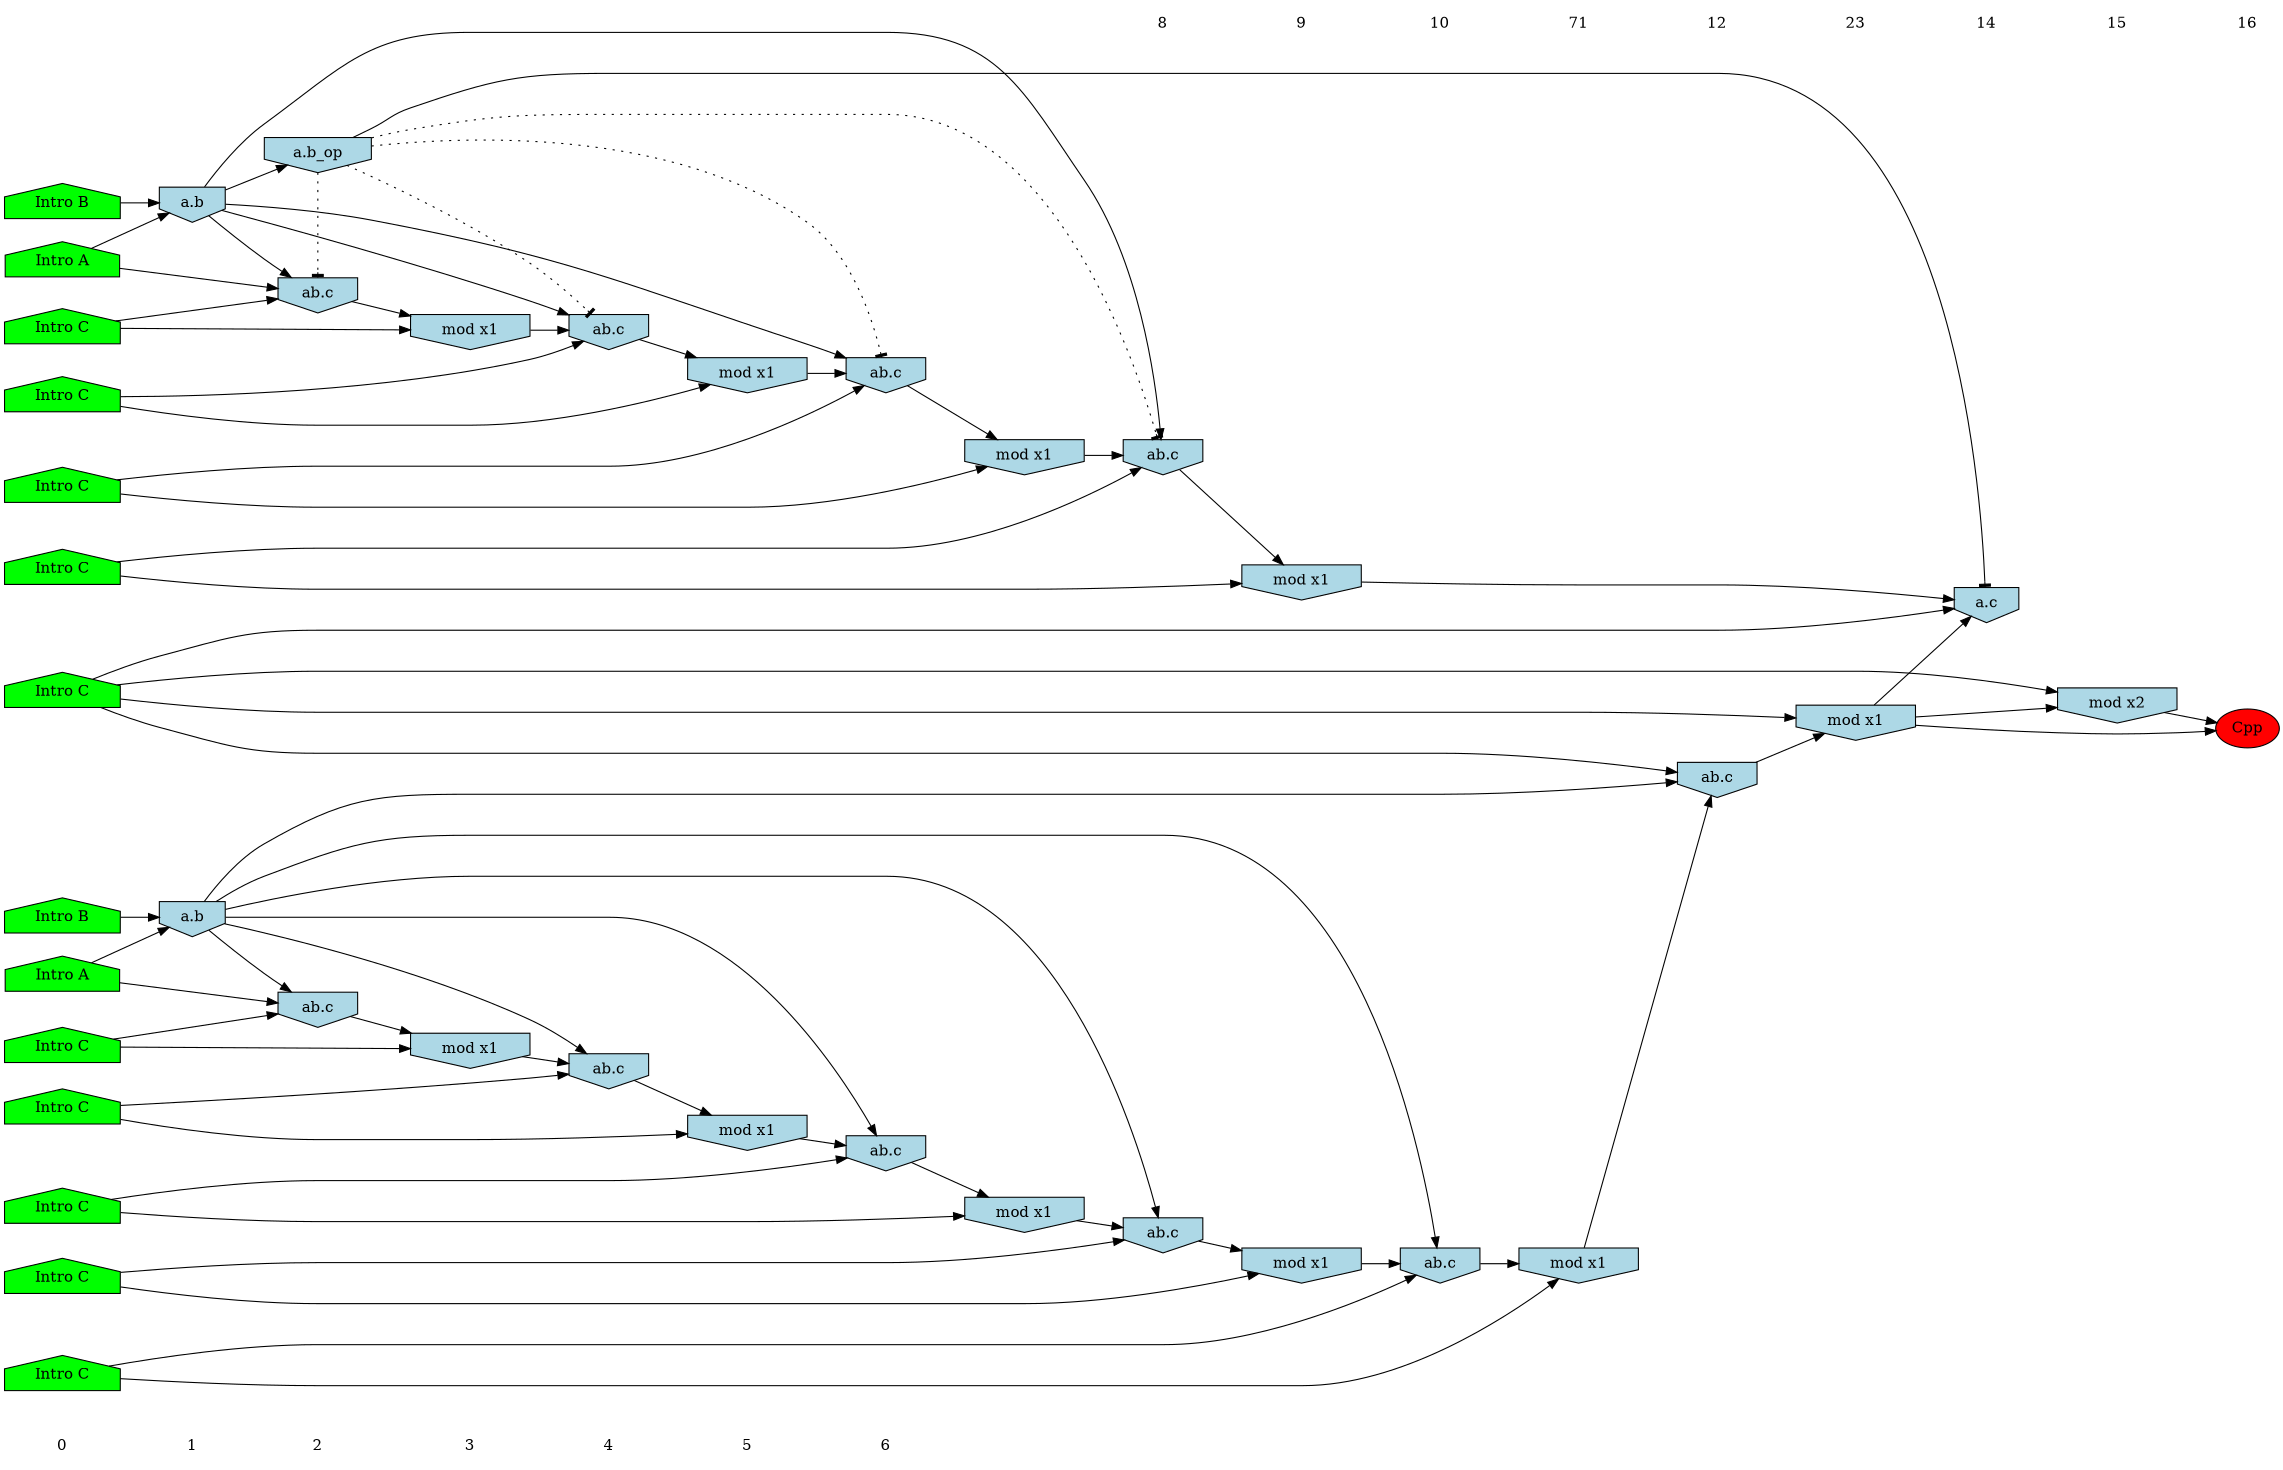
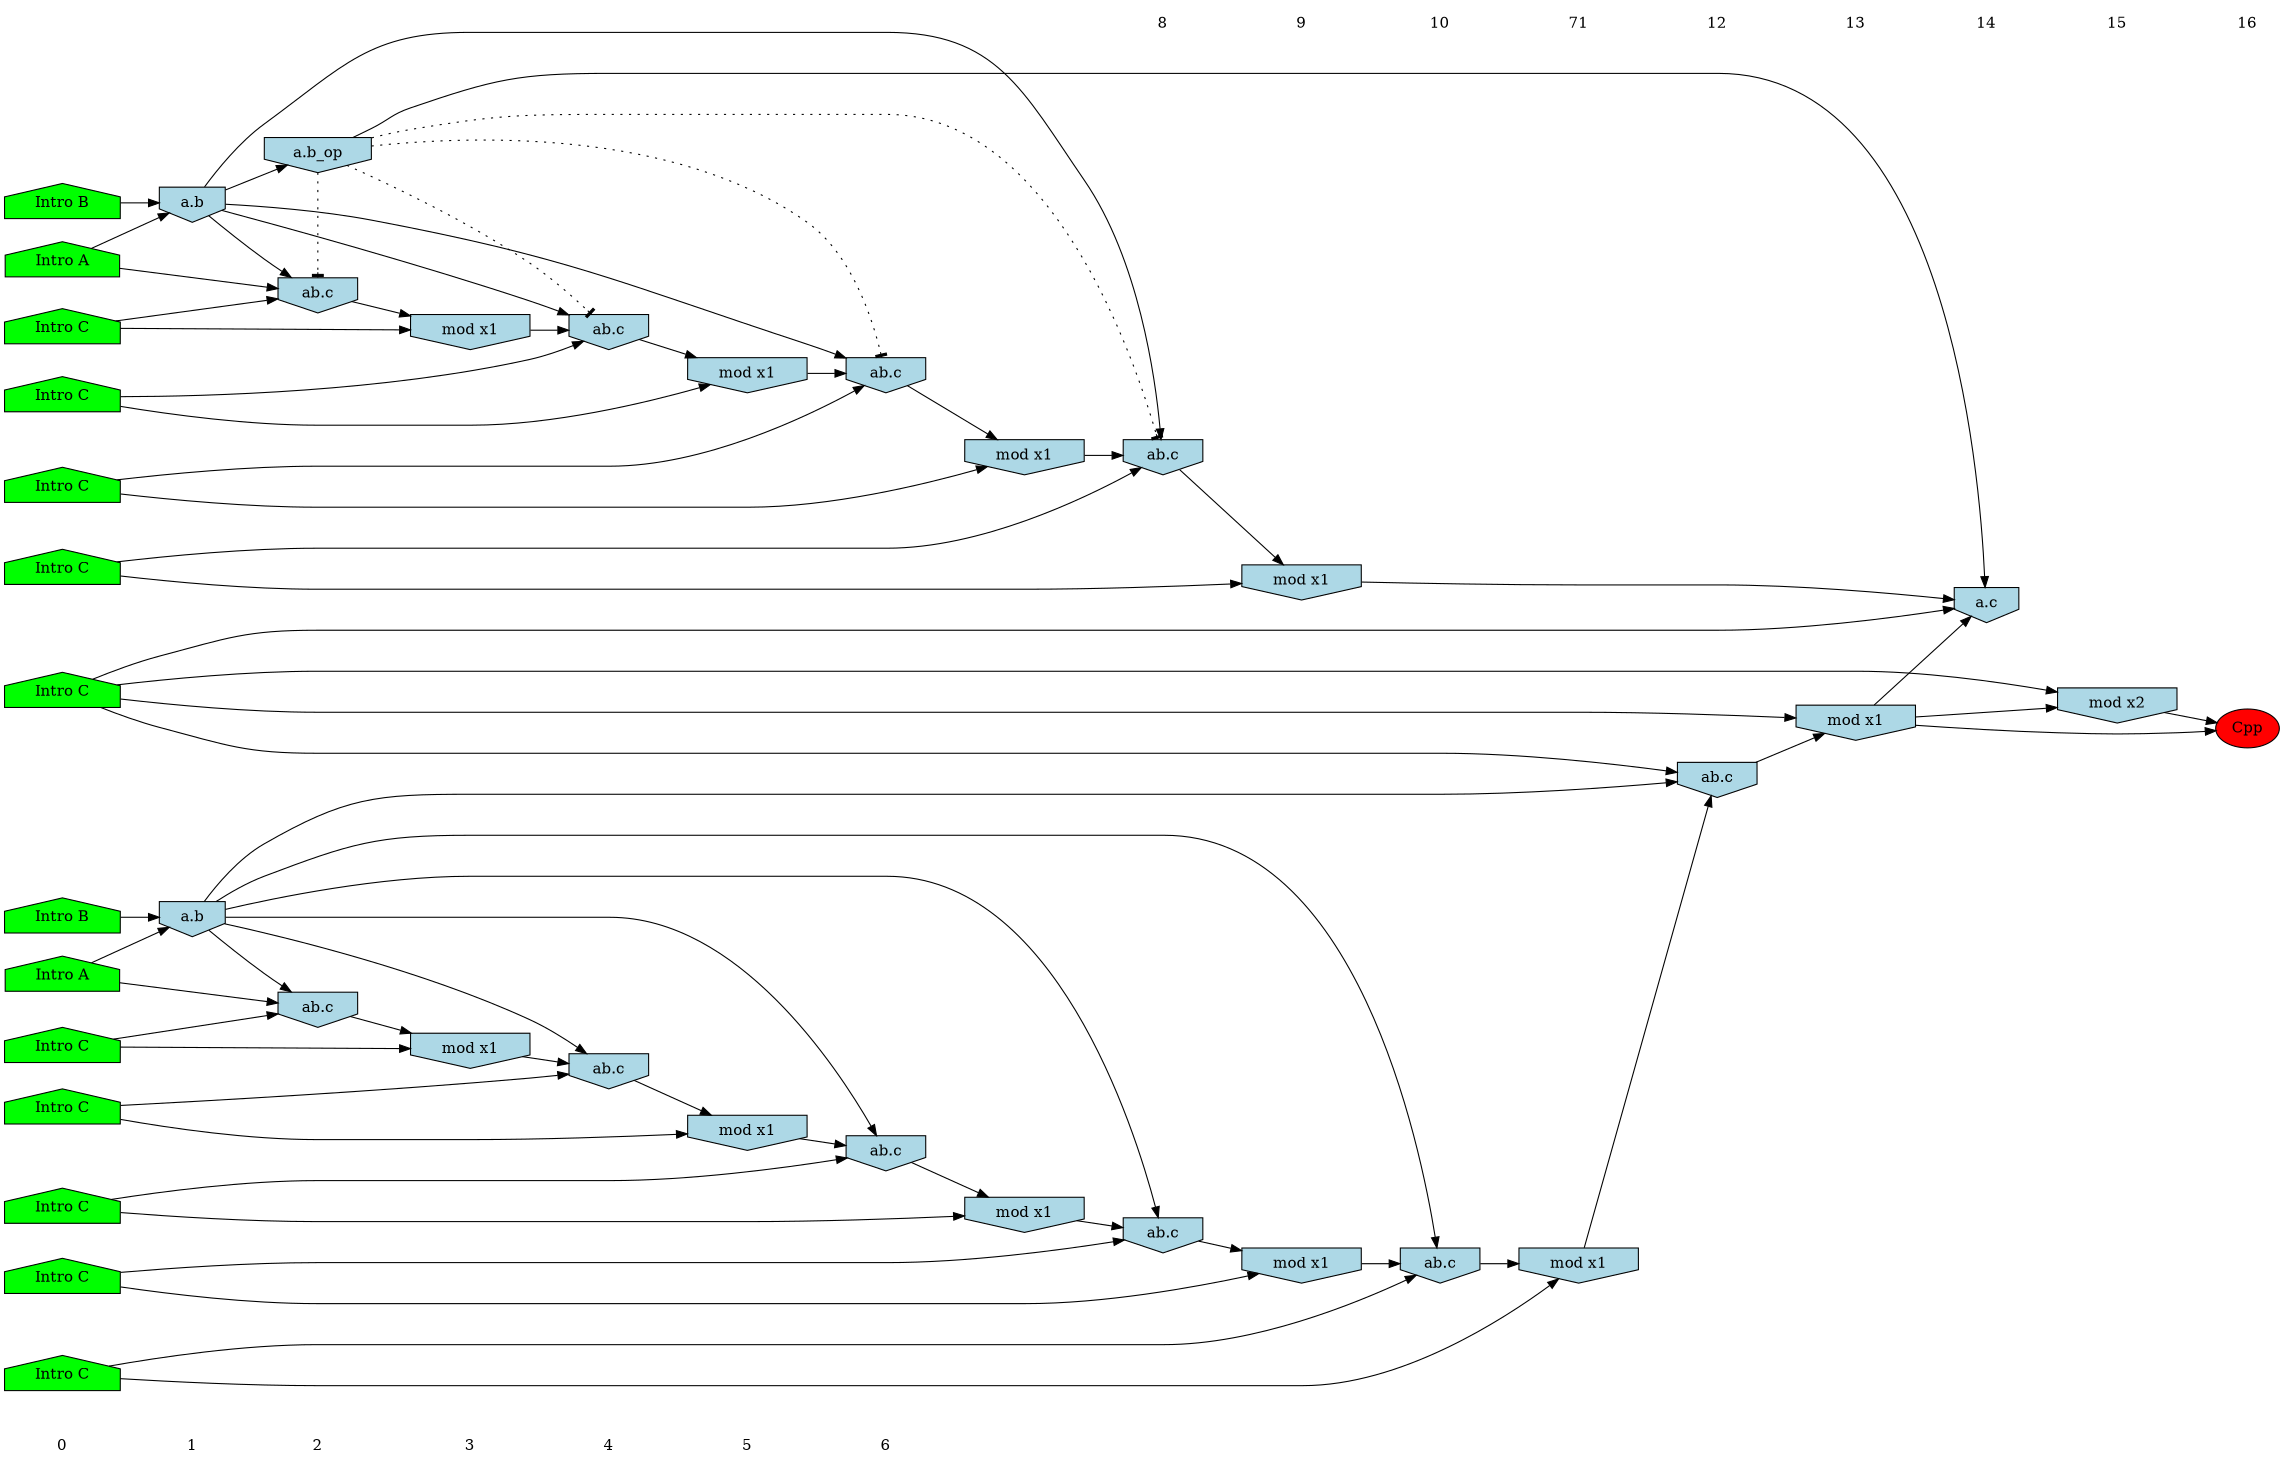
(1856, 24) -> (1856, 24)
(1343, 73) -> (1340, 73)
